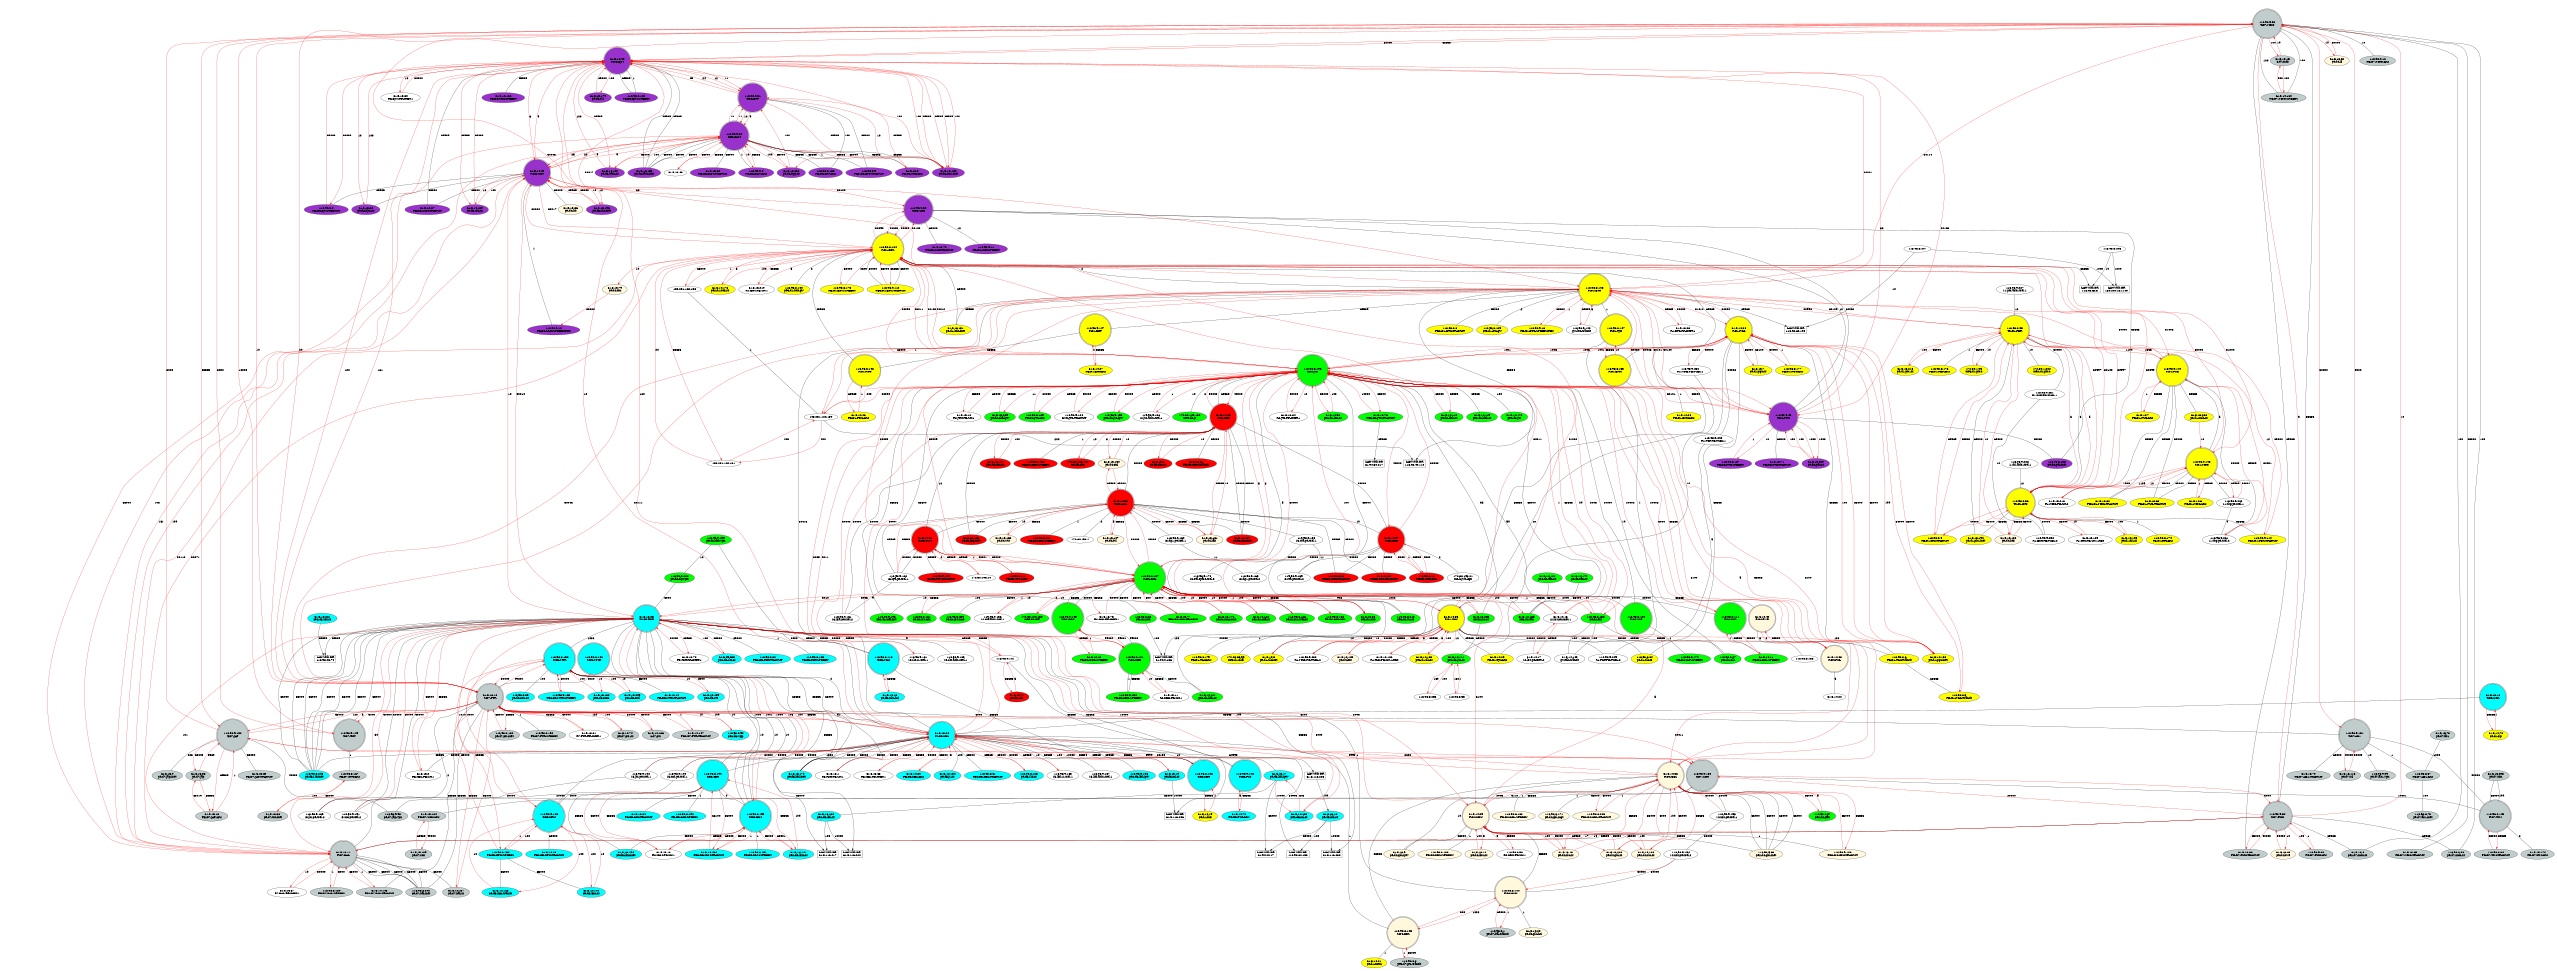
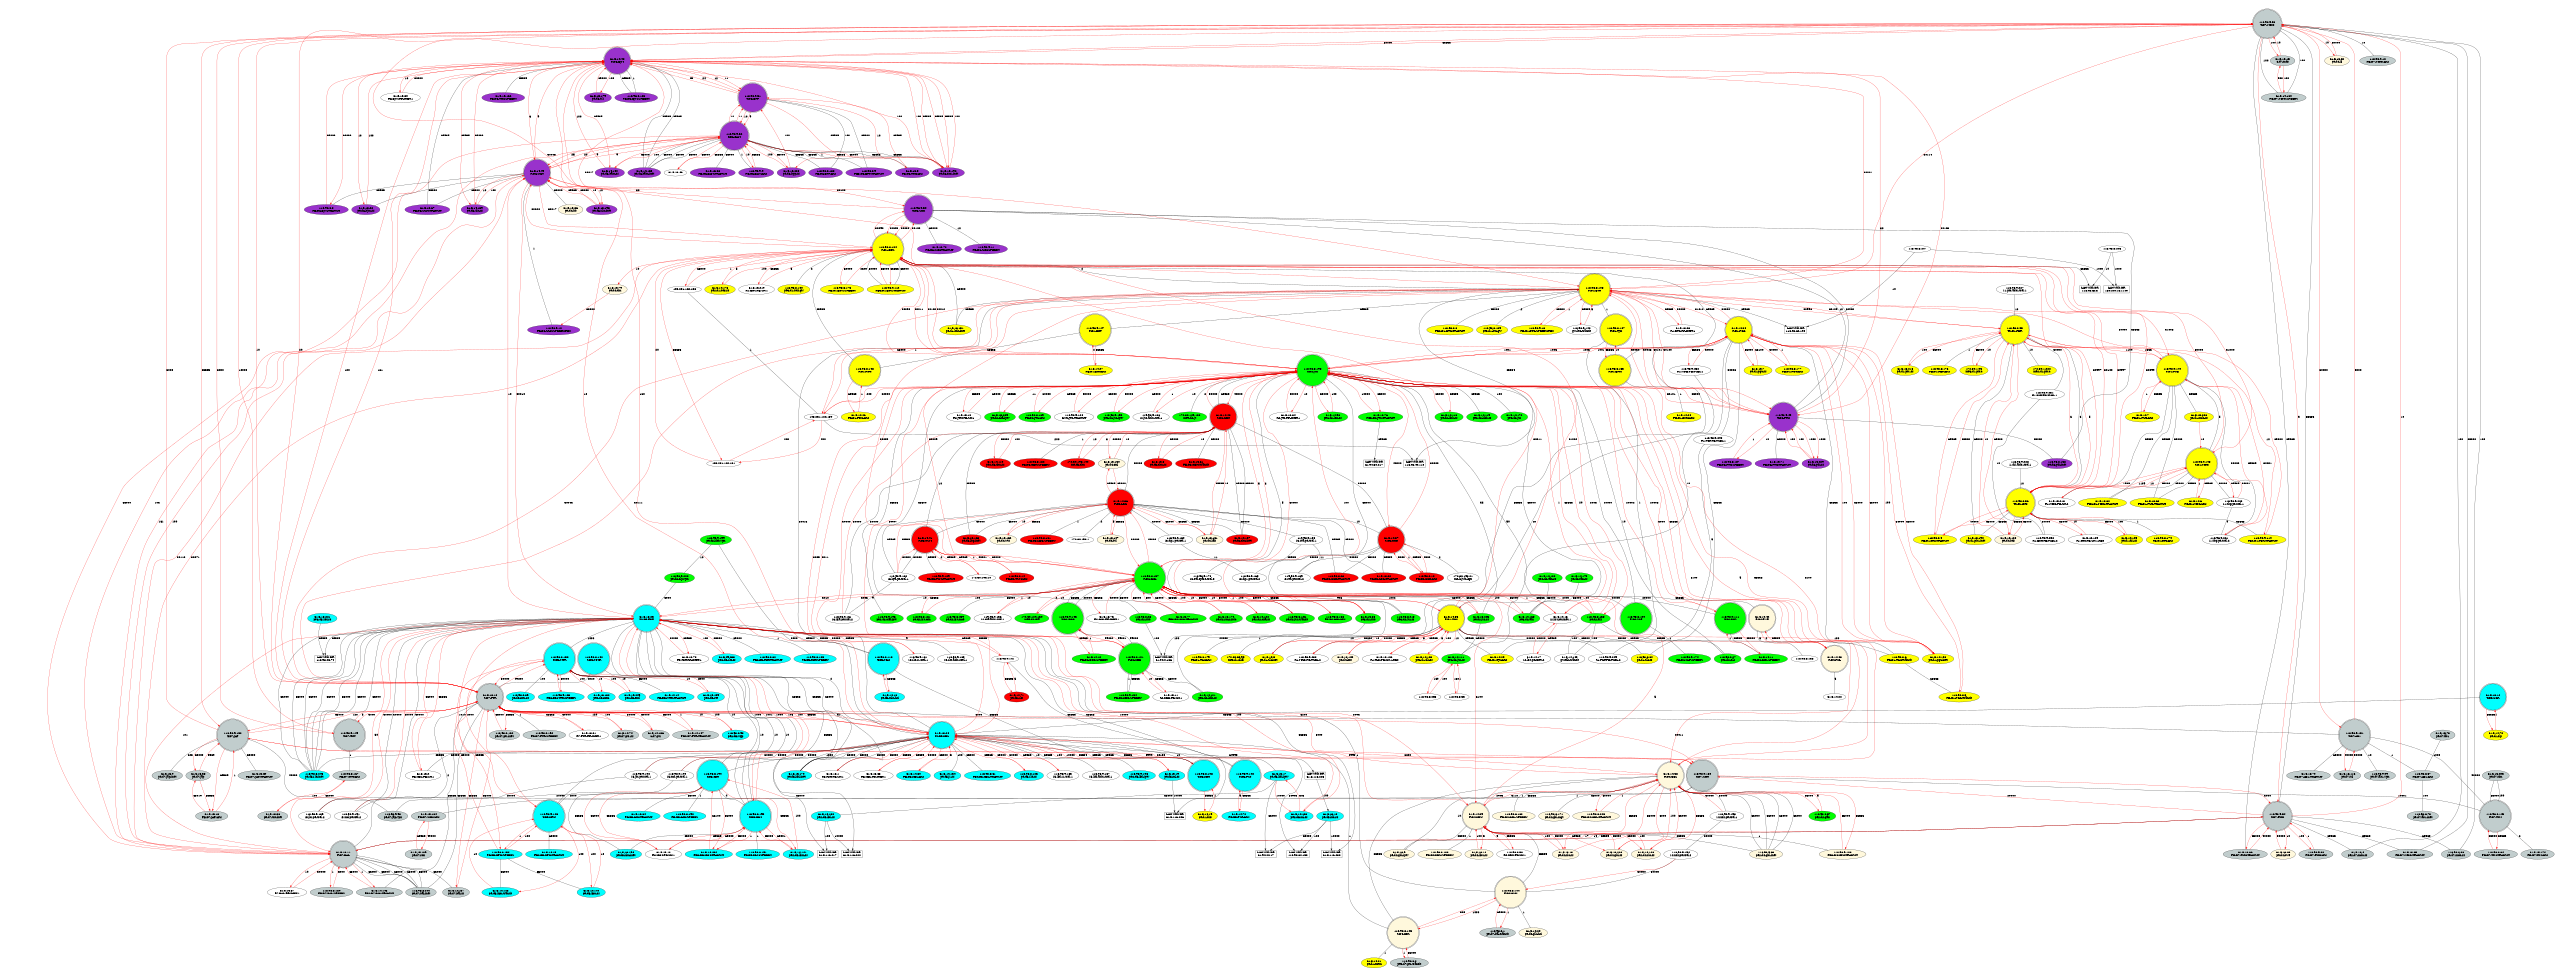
none -> (2346, 833)
